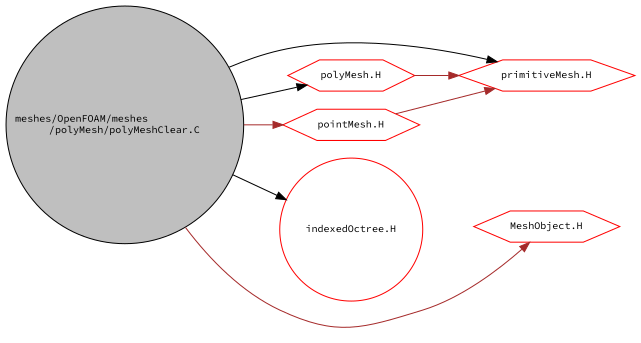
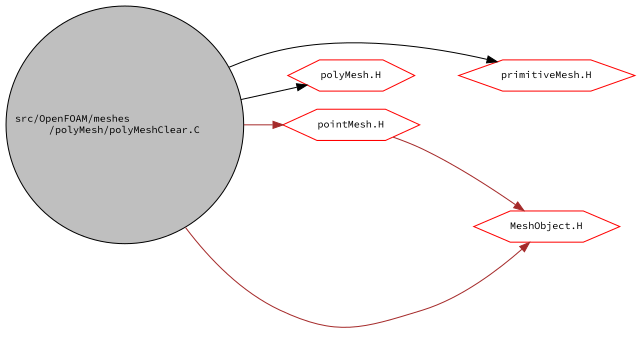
(432, 76) -> none
(440, 102) -> (456, 167)
(125, 125) -> (125, 125)
(351, 230) -> none
